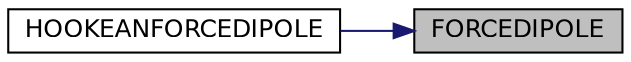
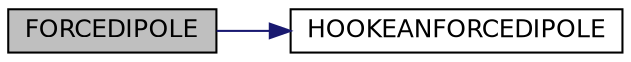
(367, 31) -> (243, 31)
